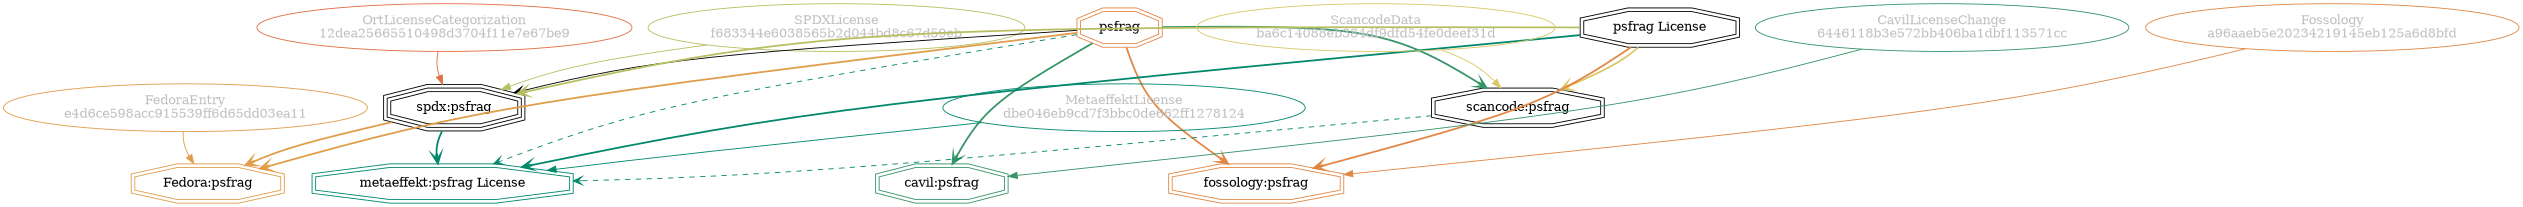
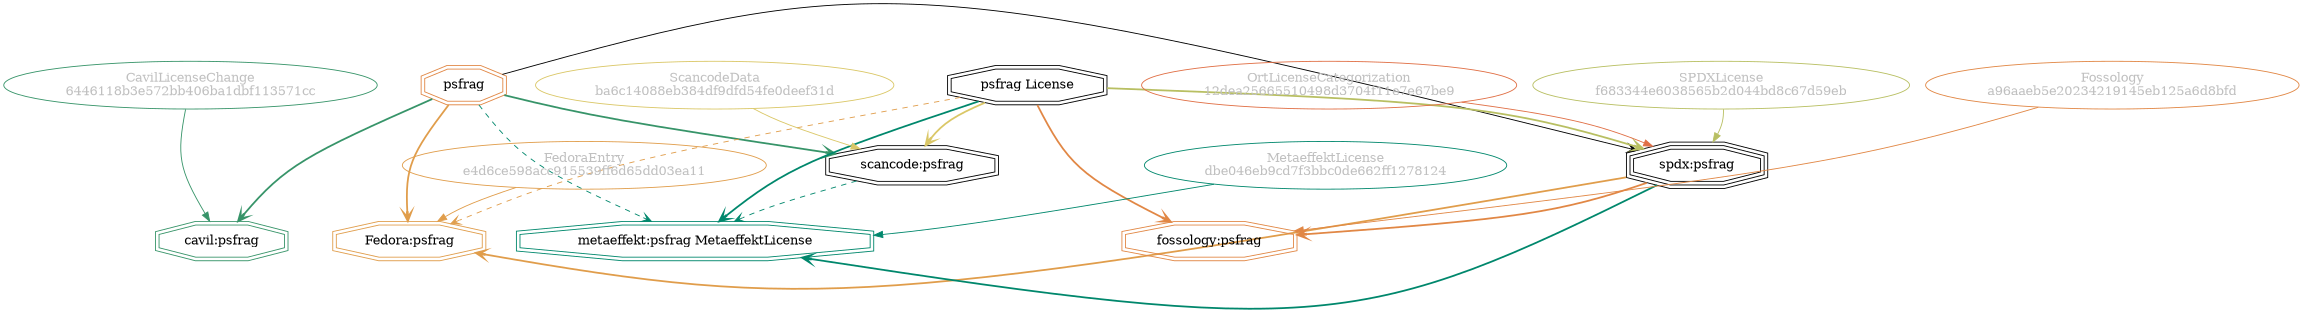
(1162, 112) -> (1478, 220)
none -> (706, 146)
(443, 184) -> (695, 241)
